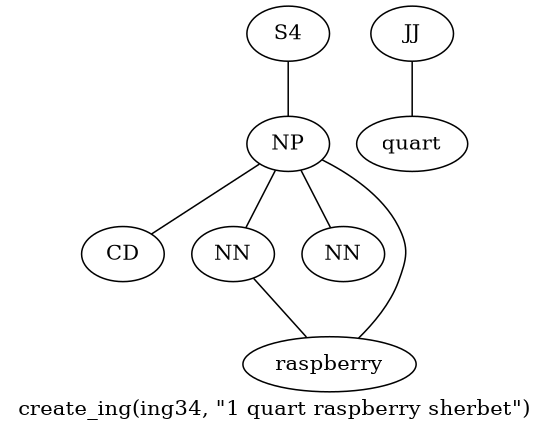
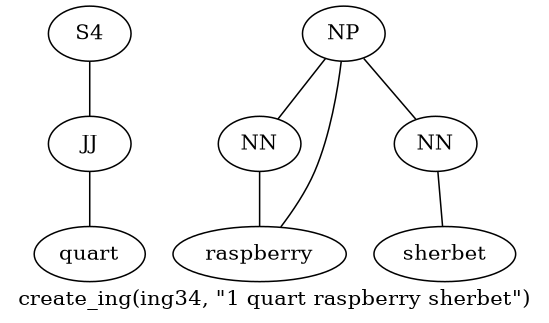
(288, 89) -> (90, 89)
(123, 254) -> none
none -> (445, 254)
